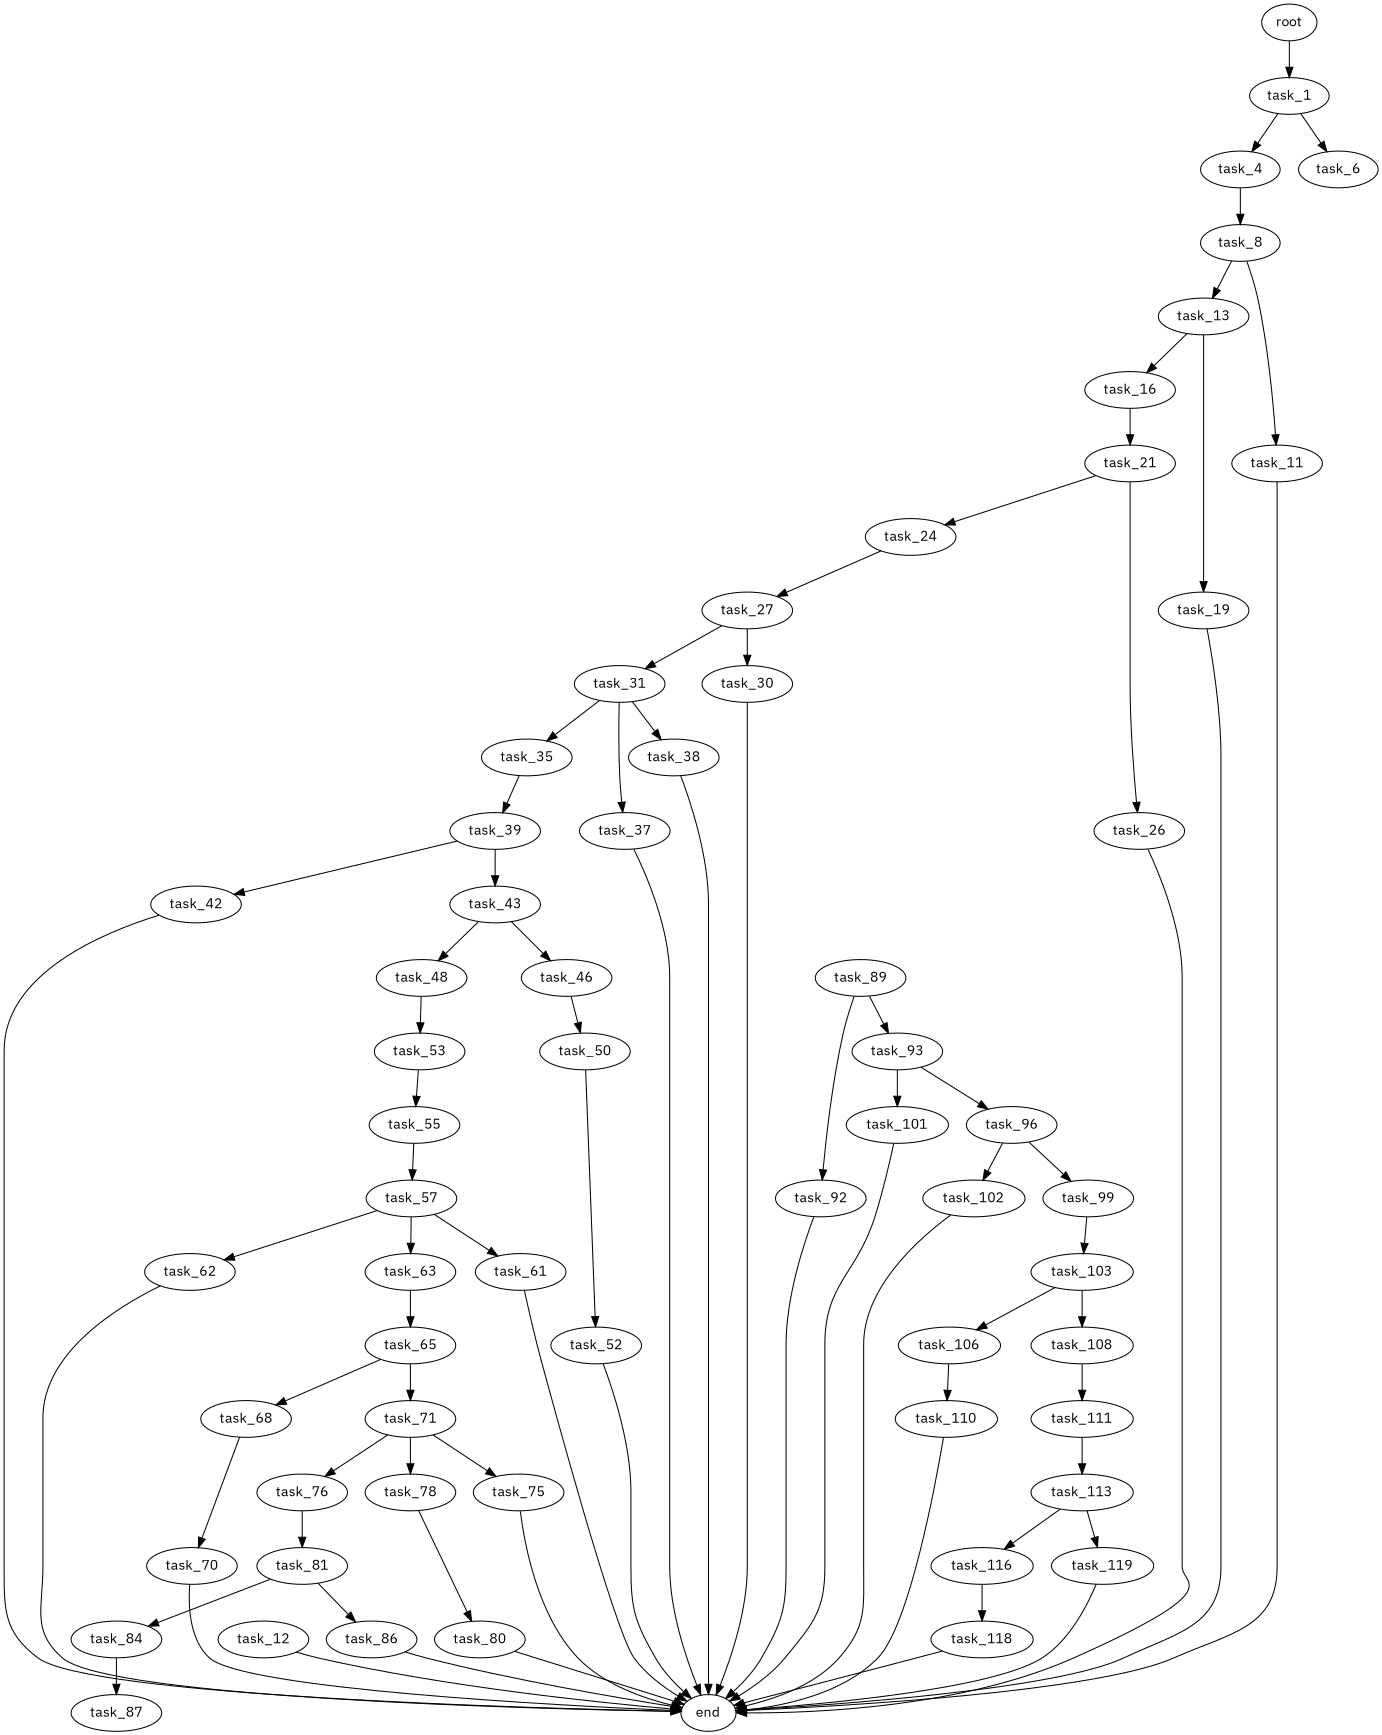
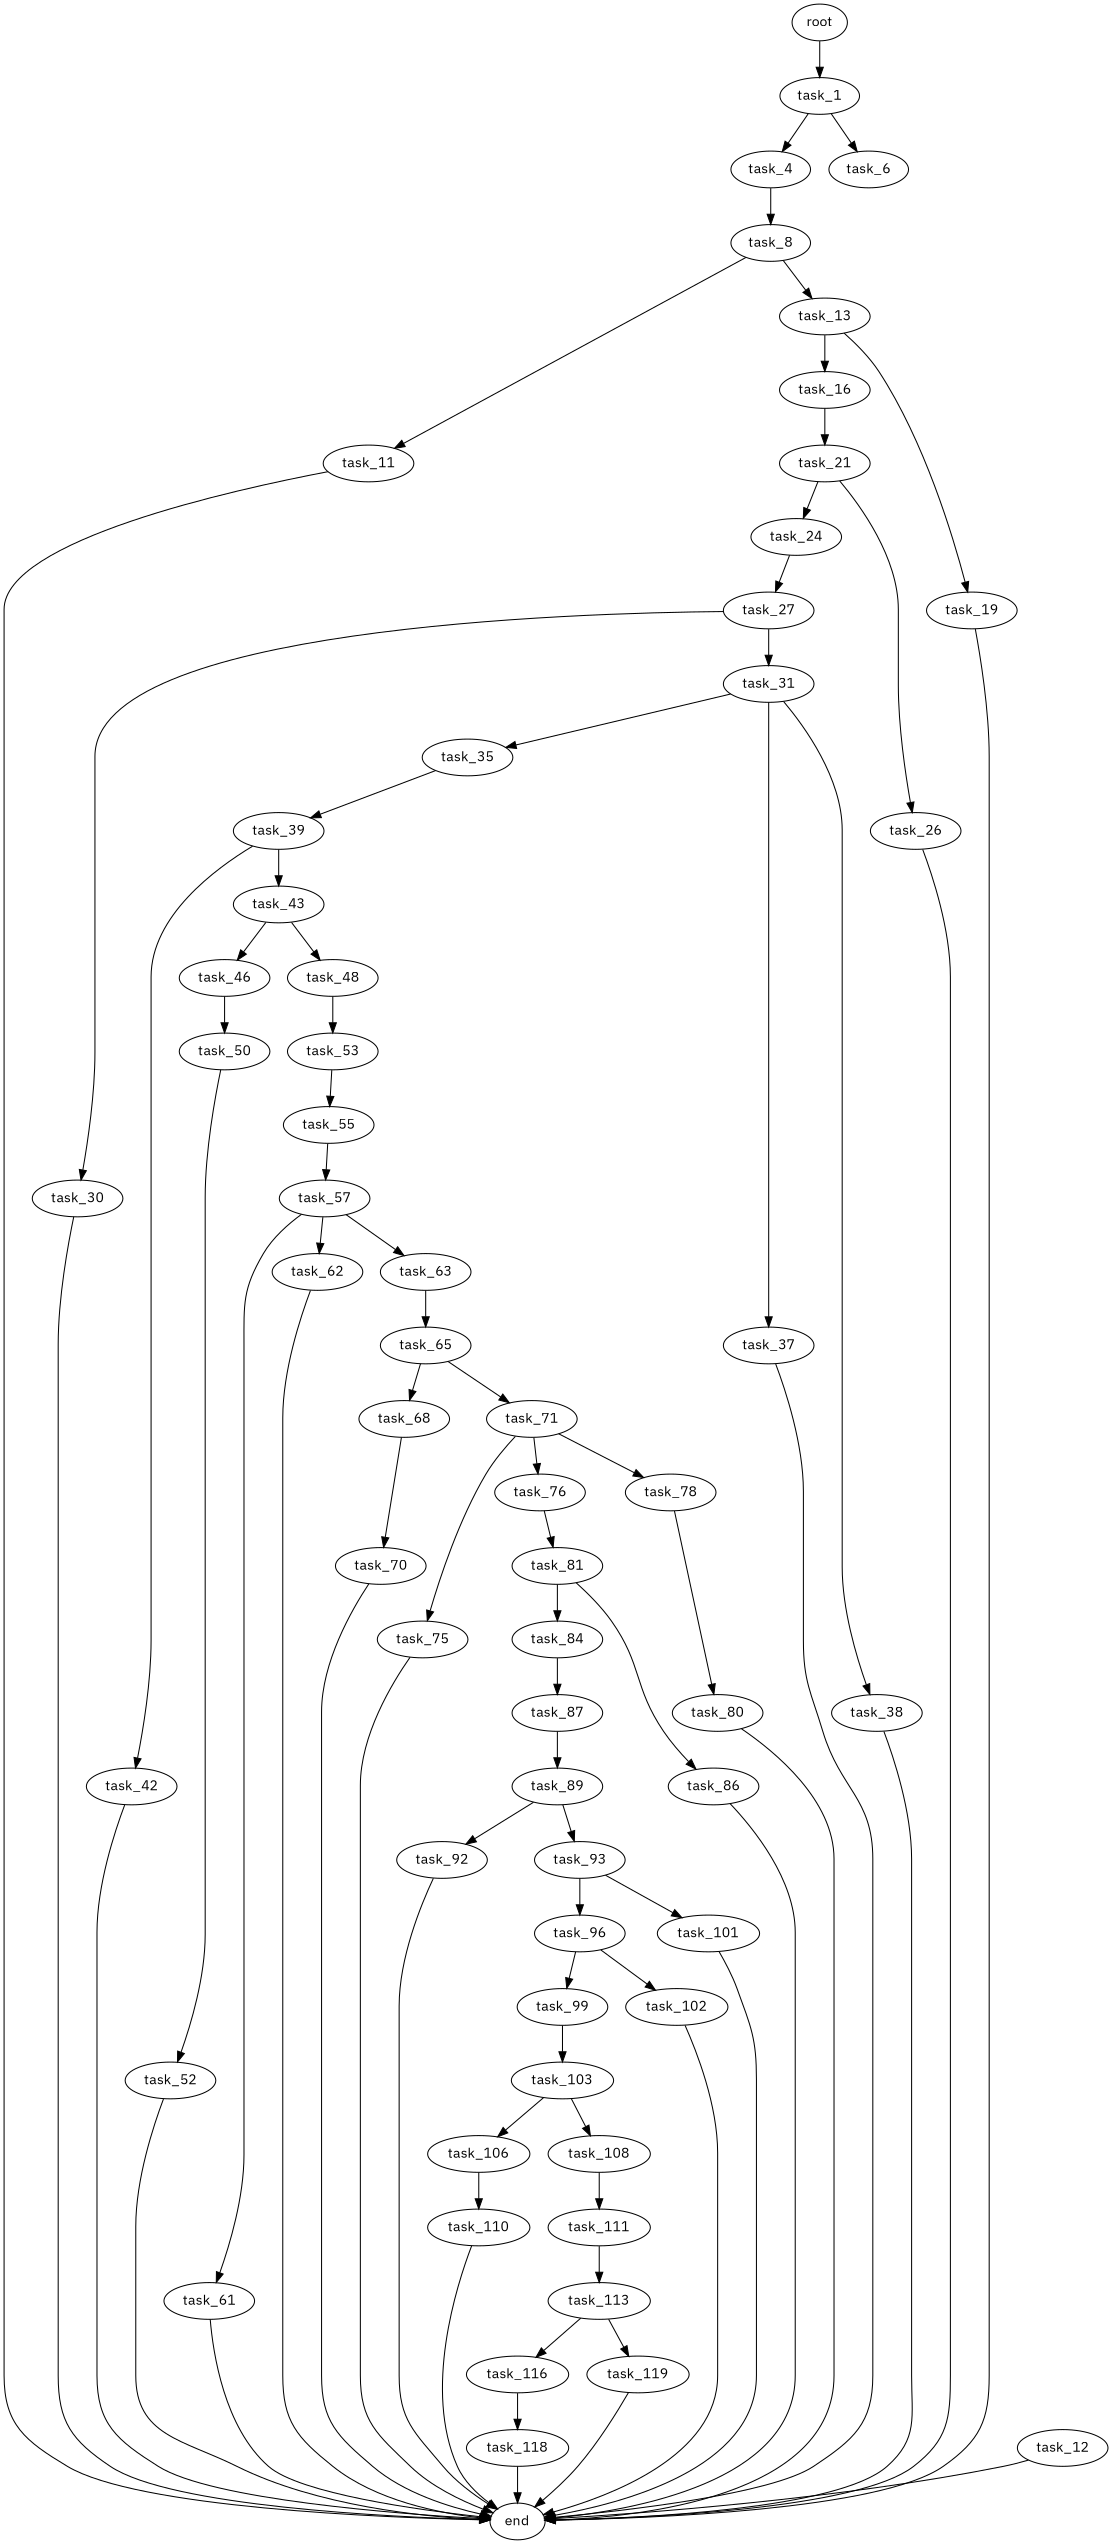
none -> (557, 1745)
